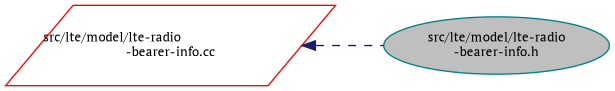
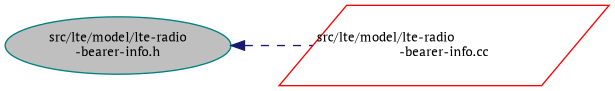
(350, 46) -> (279, 46)
